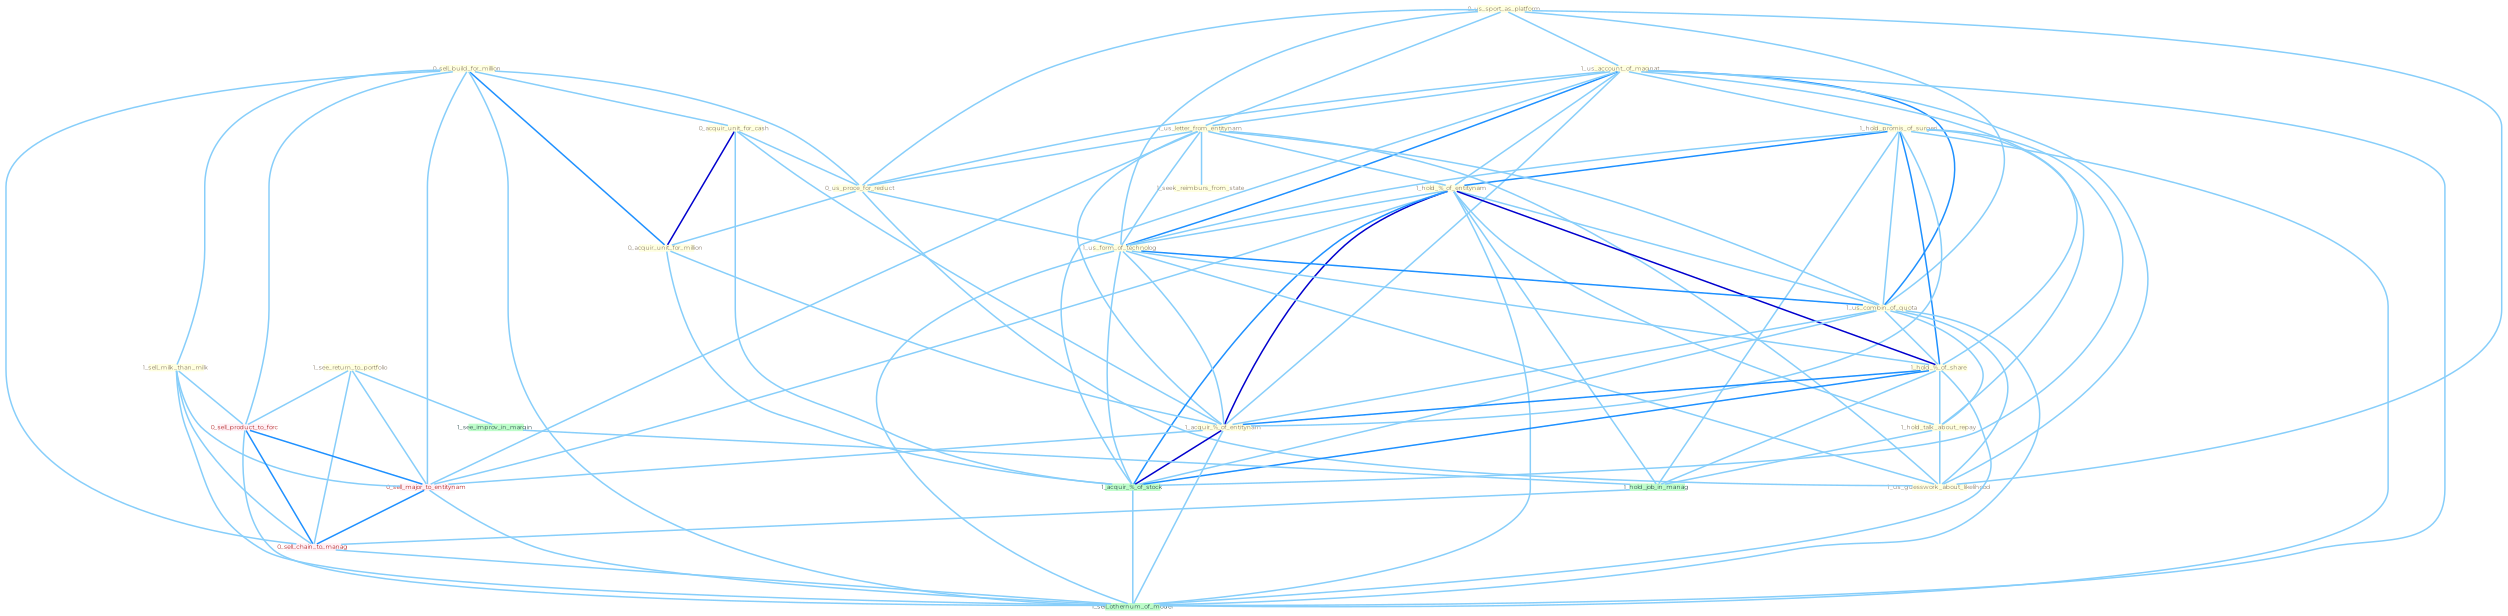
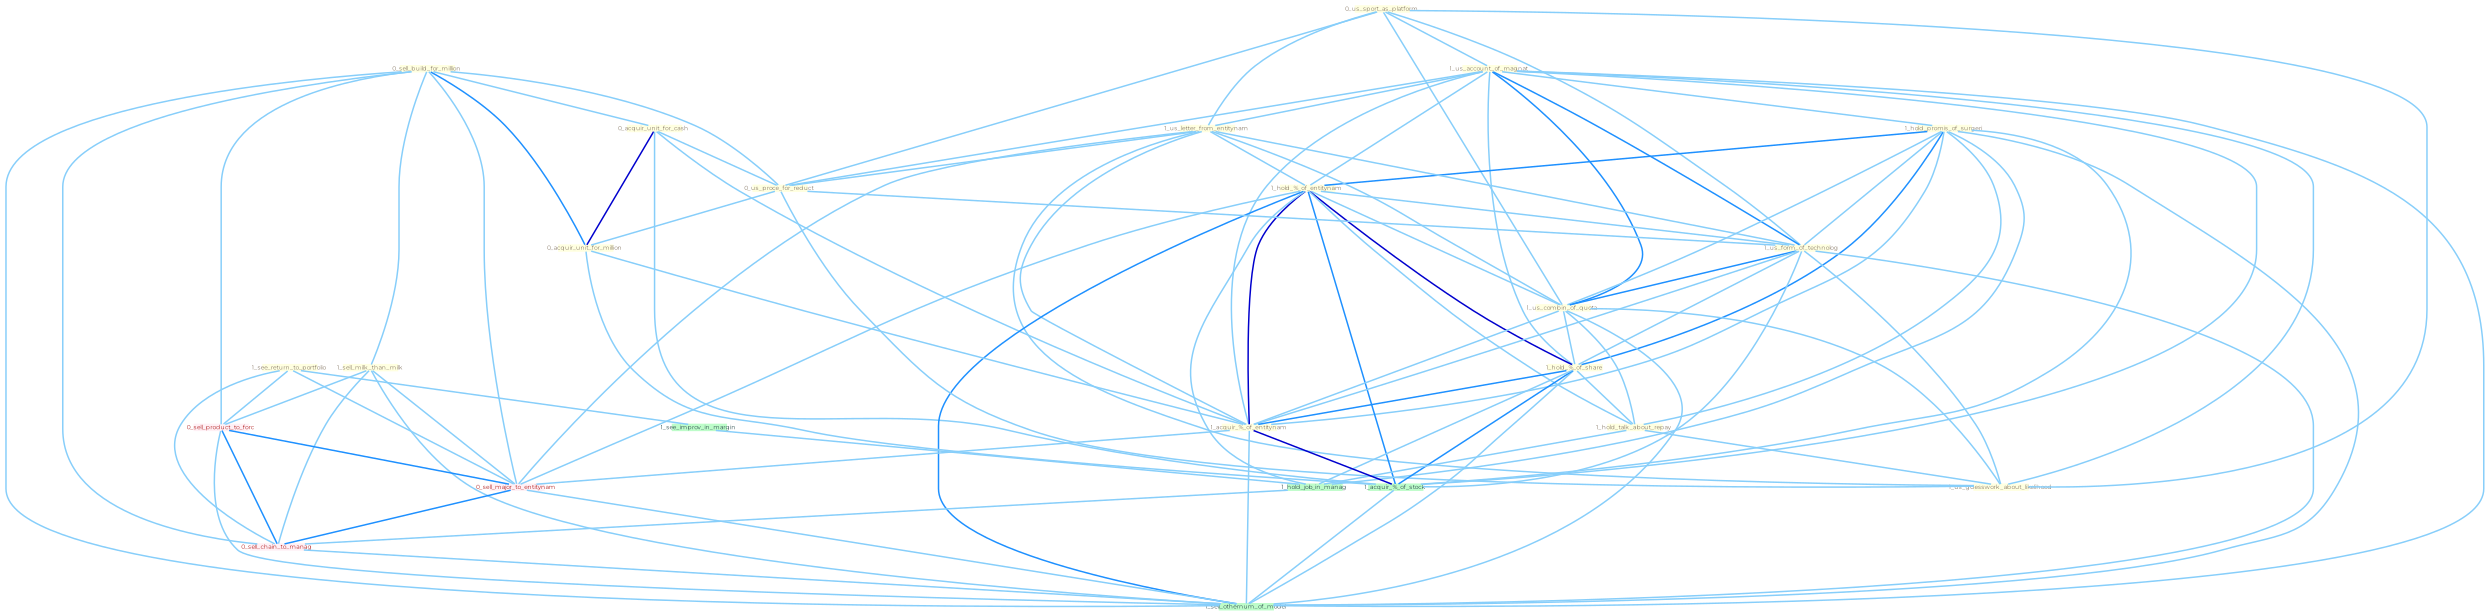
(1202, 188) -> none
(1545, 389) -> none
(1502, 526) -> (959, 384)
